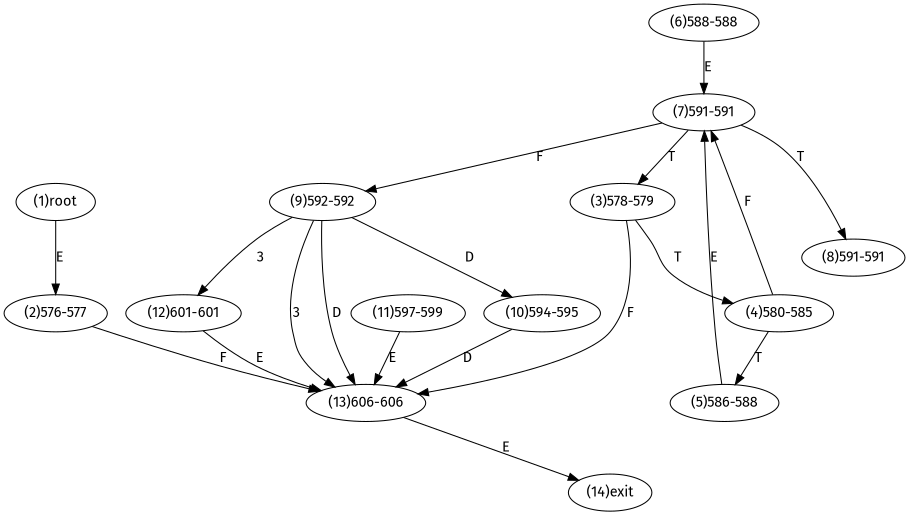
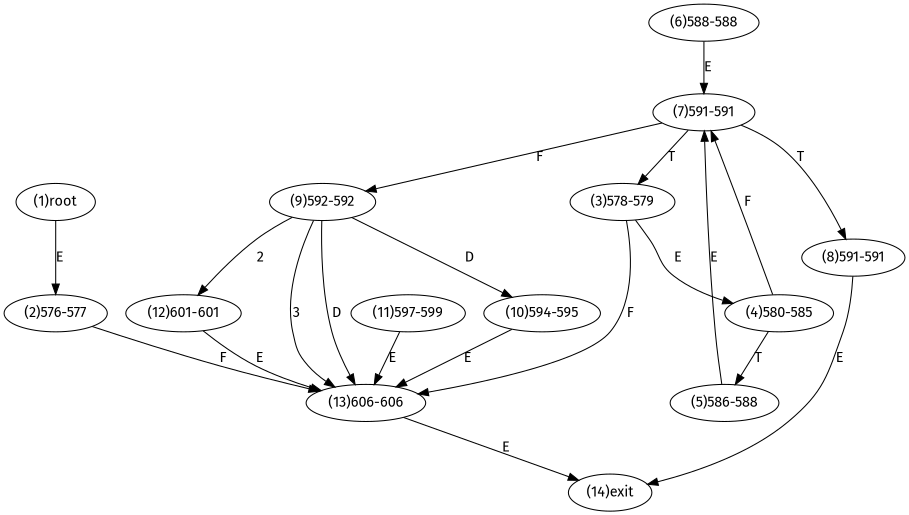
(260, 258) -> (260, 258)
(678, 258) -> (678, 258)
(468, 358) -> (468, 358)
none -> (795, 415)
